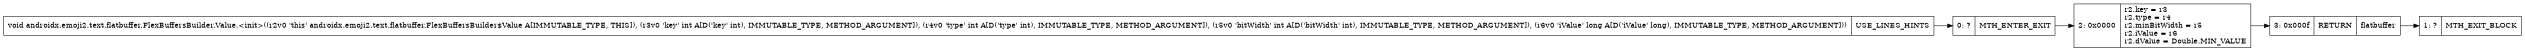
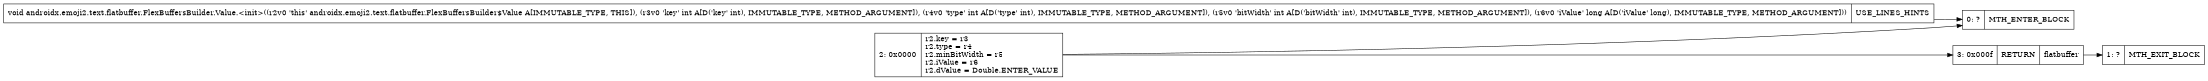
(2015, 26) -> (2029, 19)
(2062, 26) -> (1510, 46)
(2186, 41) -> (992, 71)
